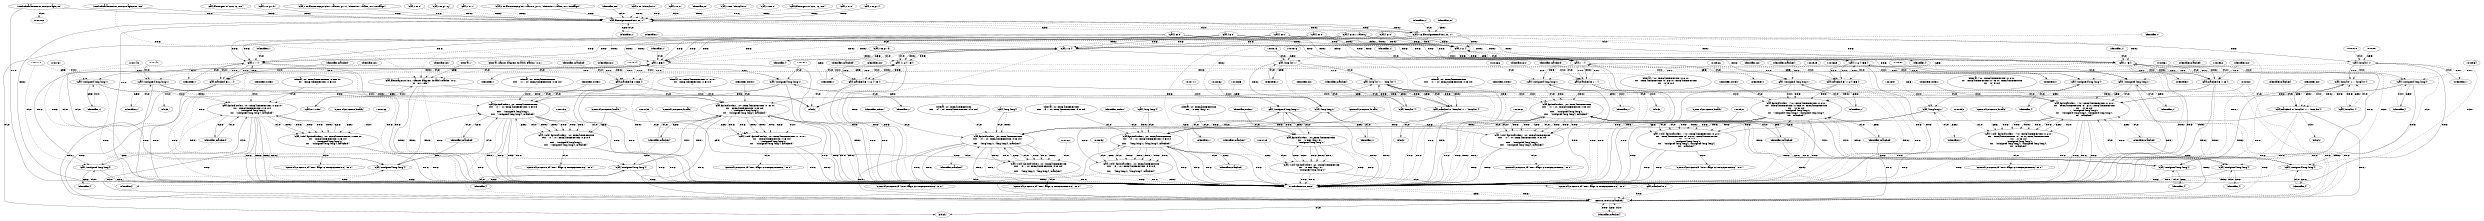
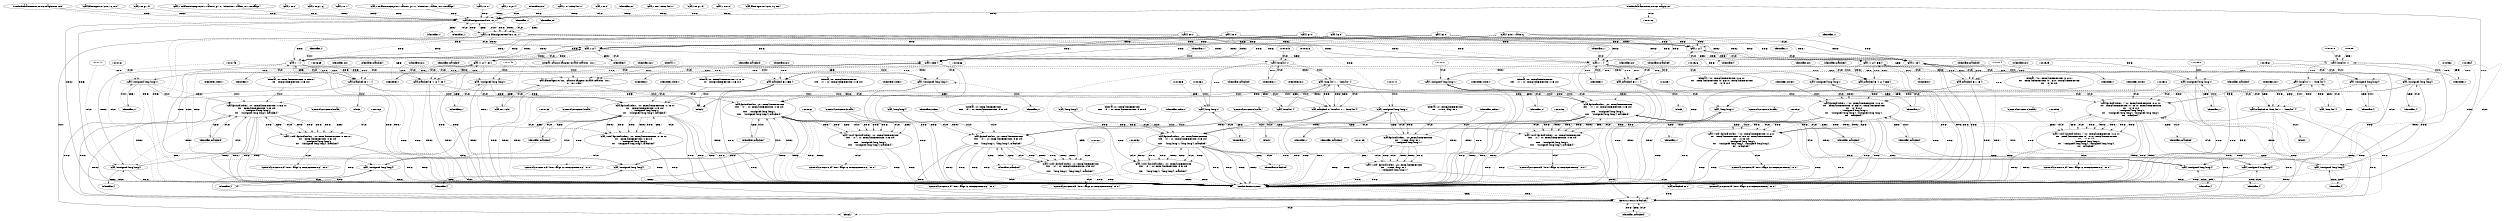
(874, 60) -> (626, 15)
(2324, 173) -> (662, 199)
